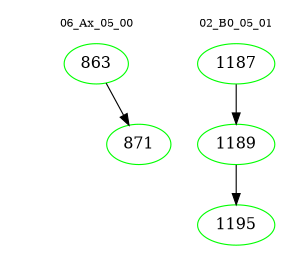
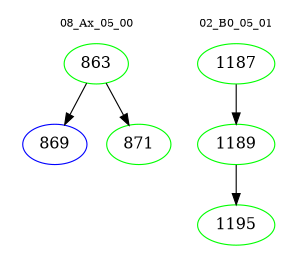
(97, 24) -> (97, 24)
none -> (55, 144)
